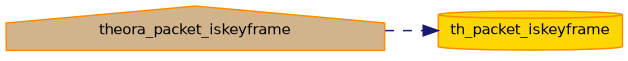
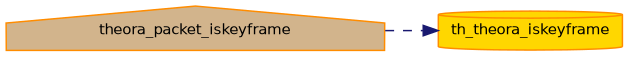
(530, 31) -> (530, 31)
